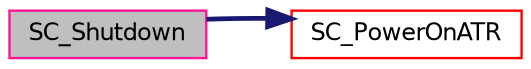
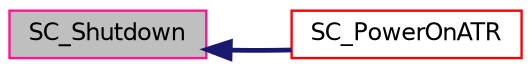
(237, 19) -> (261, 50)
